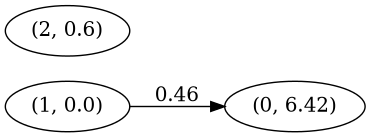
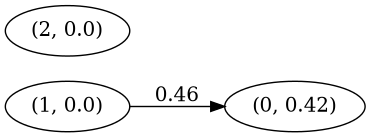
(68, 31) -> (68, 31)
(295, 107) -> (295, 107)
